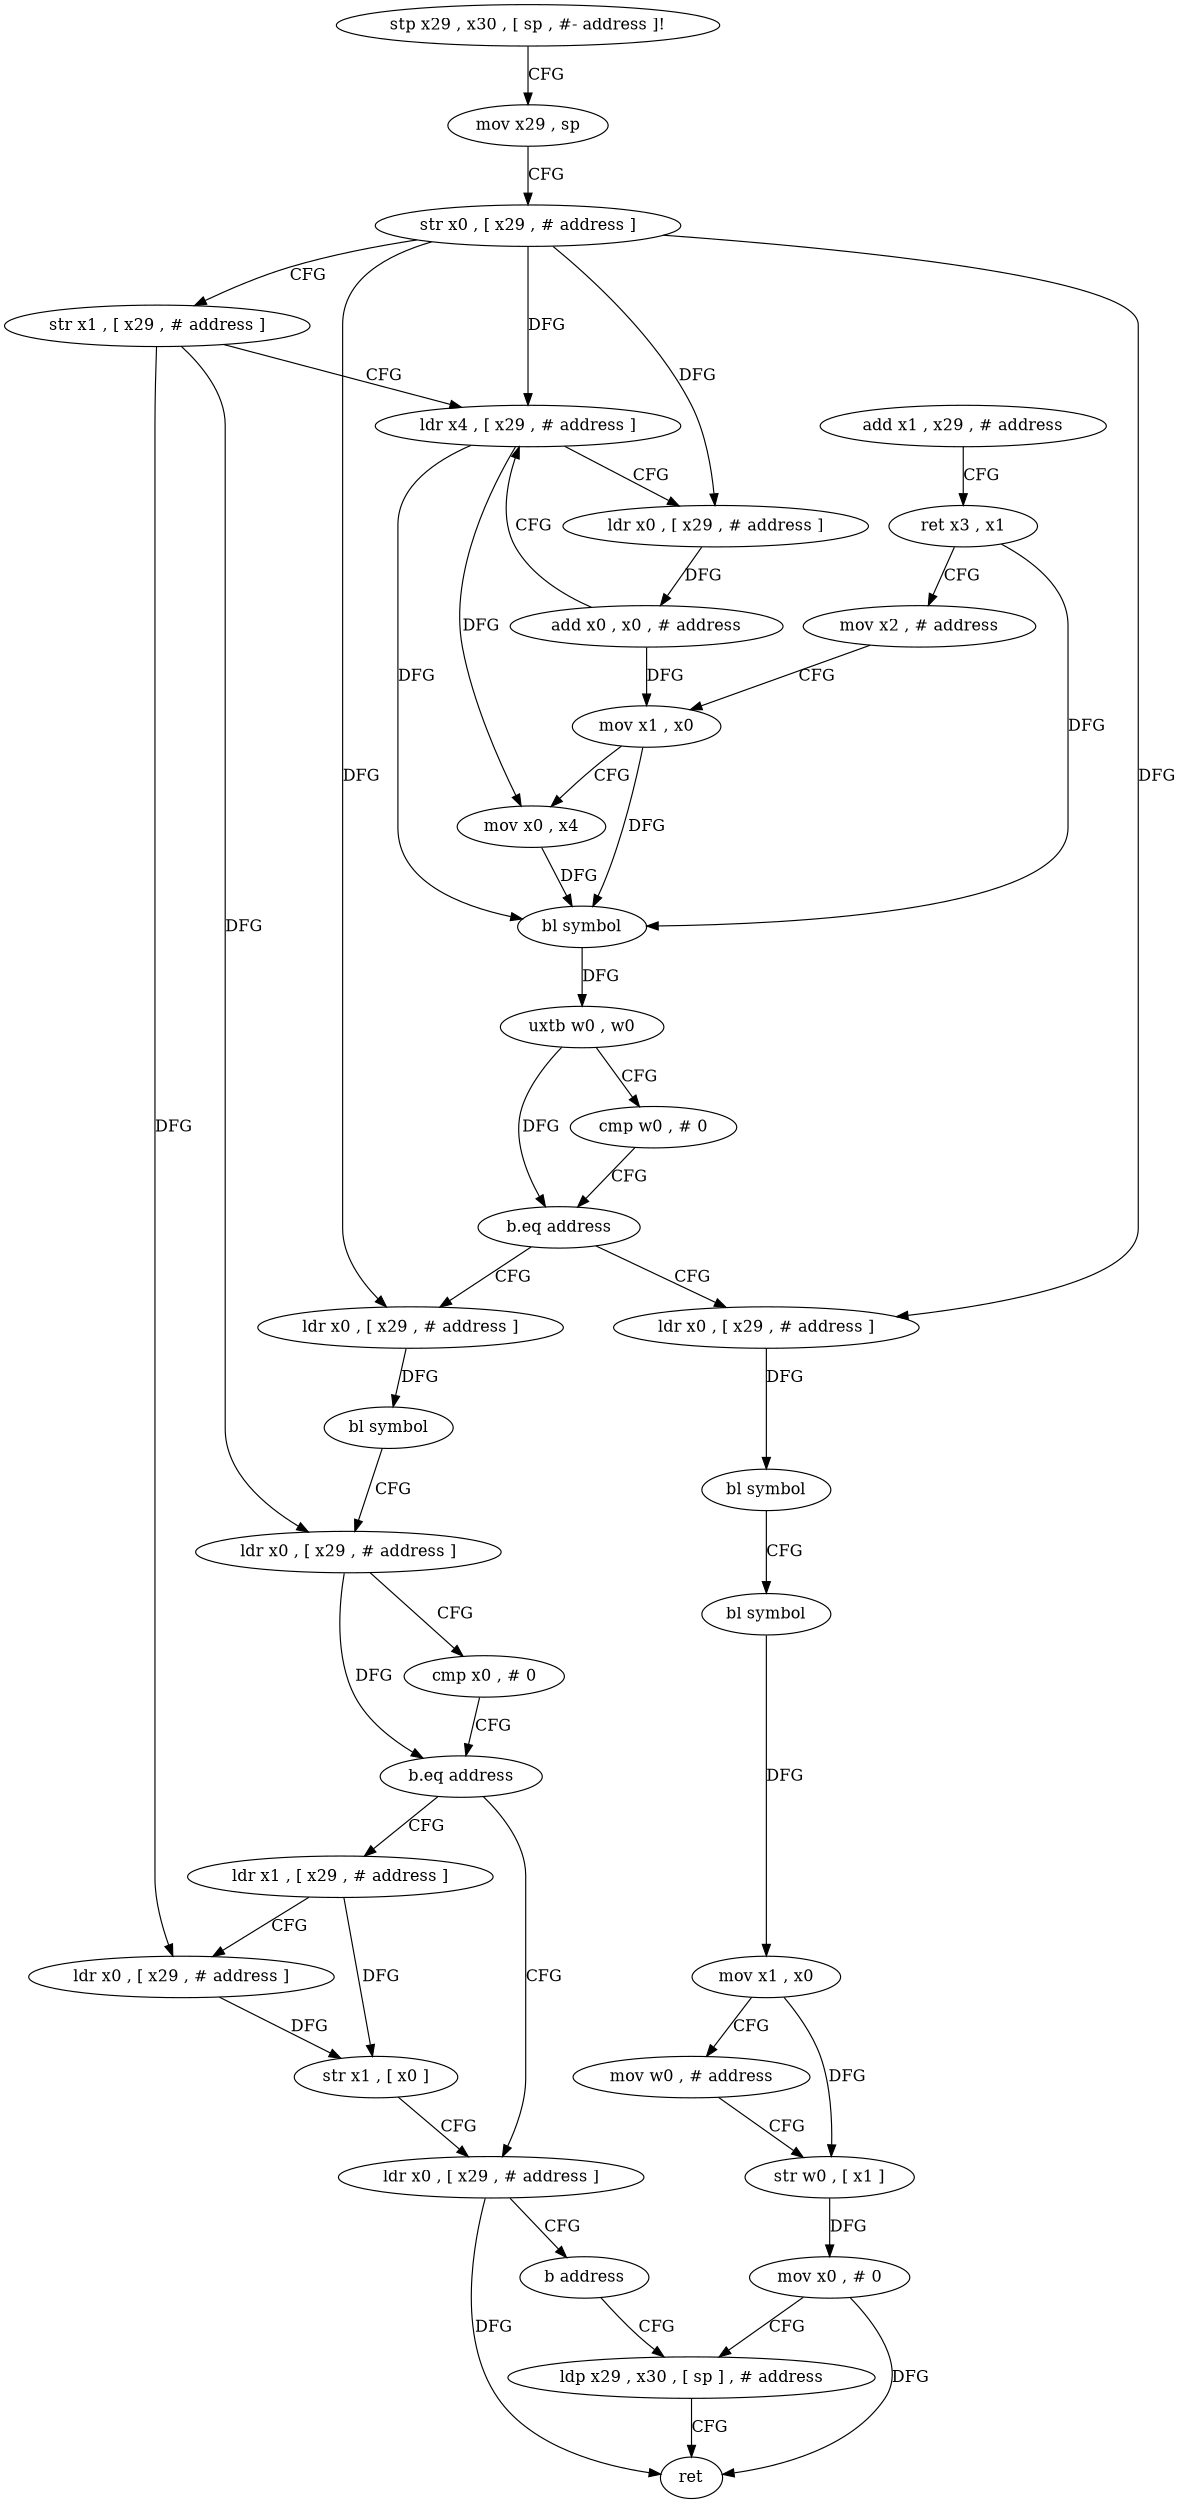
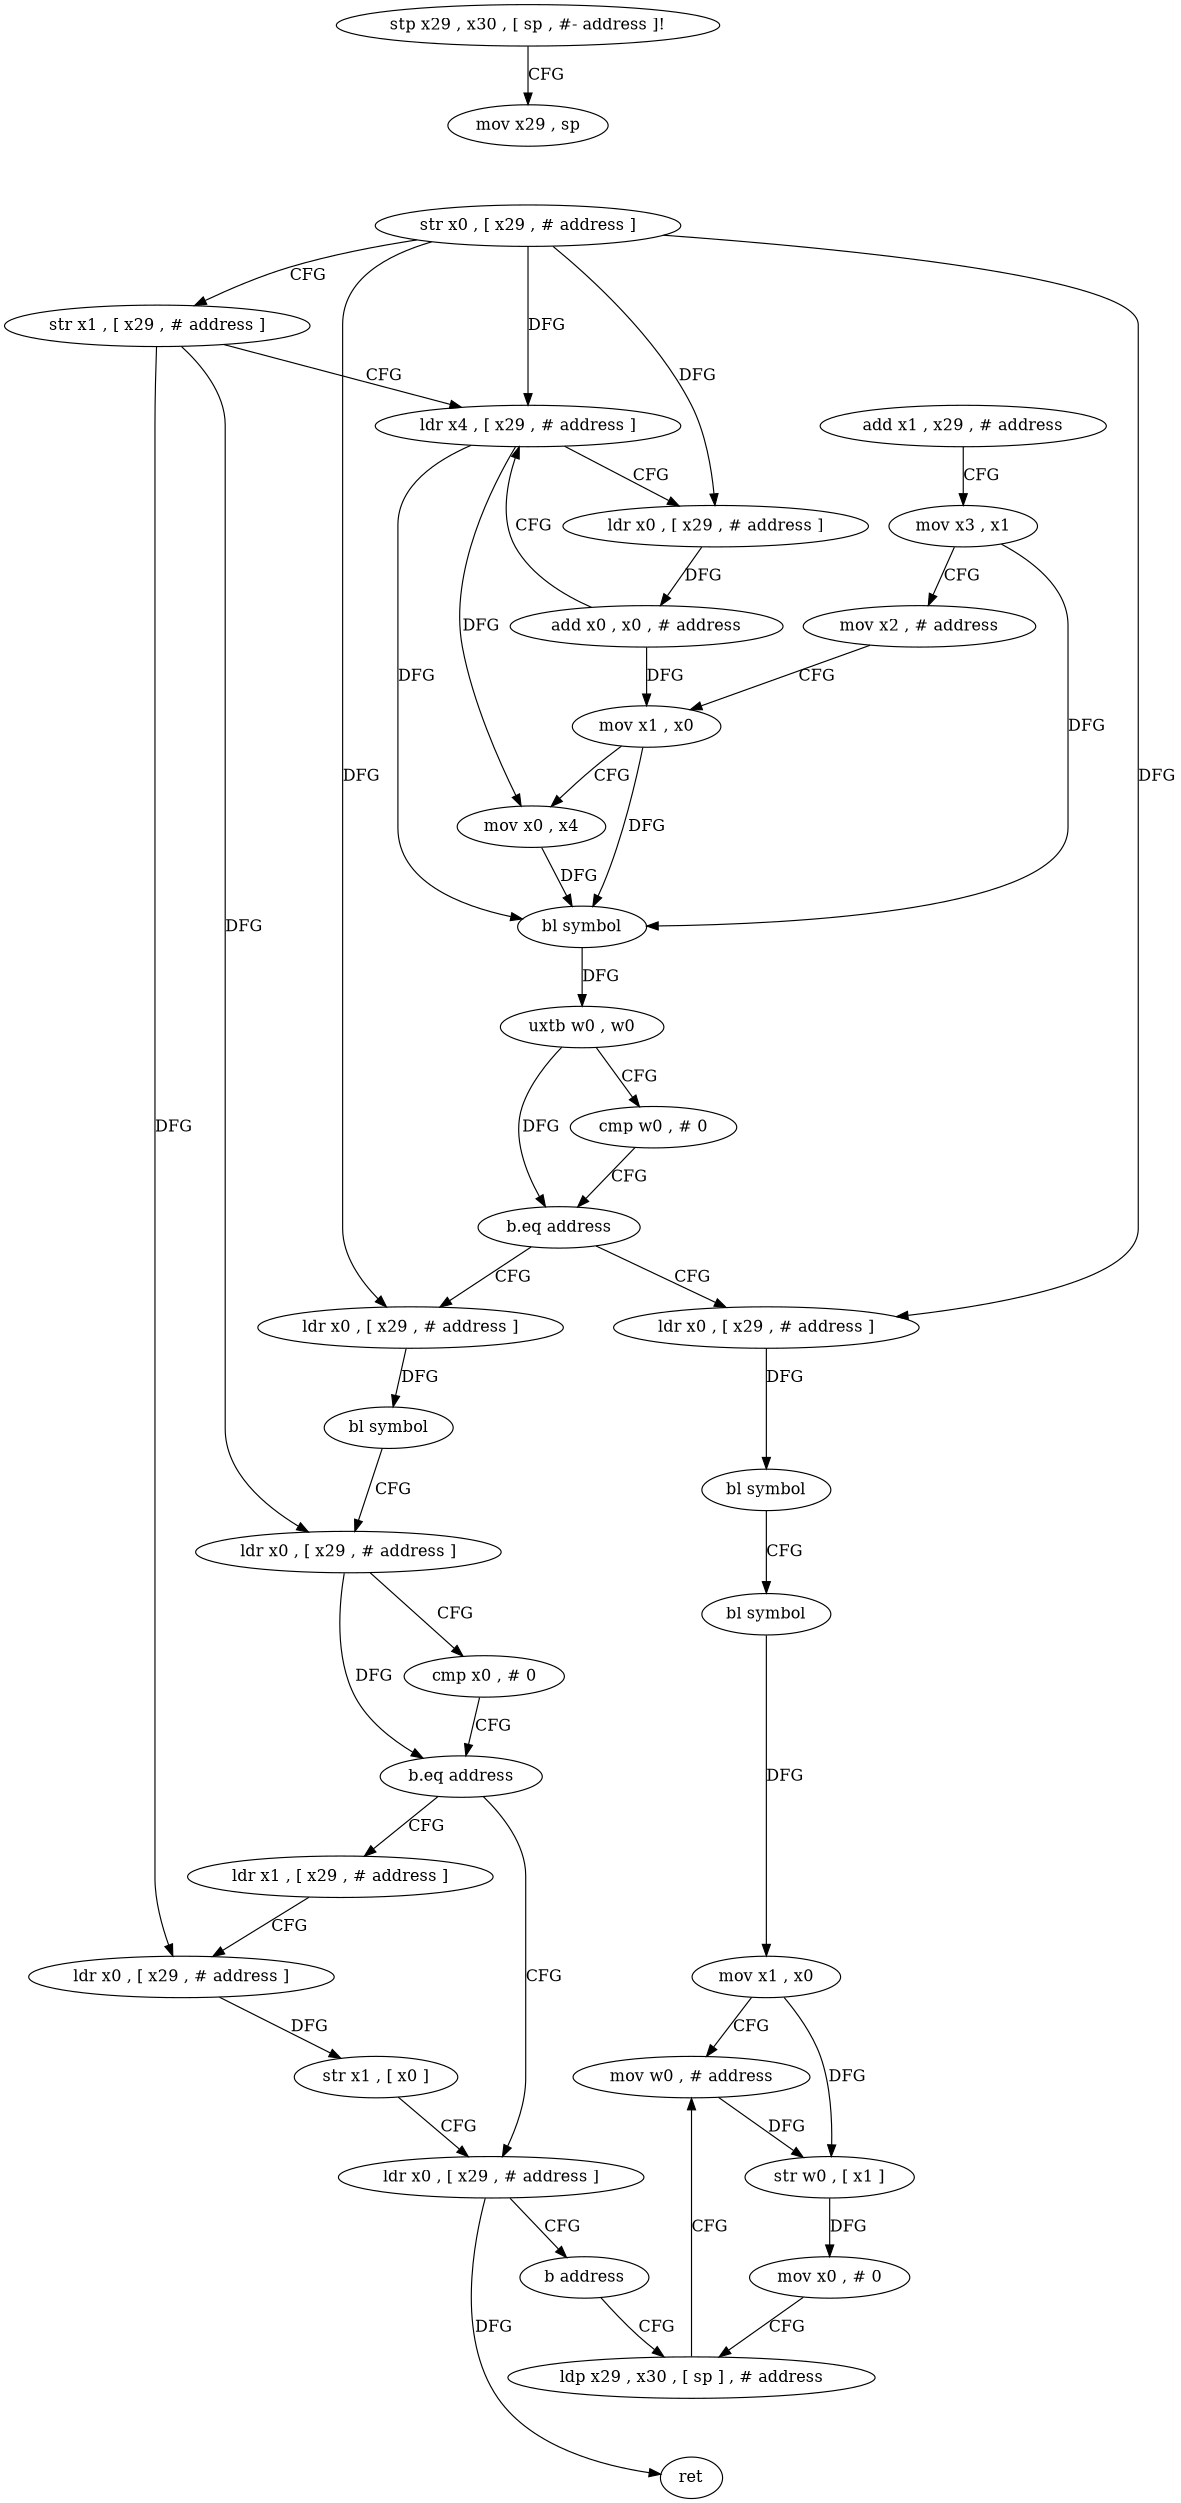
(528, 170) -> none
(963, 526) -> (963, 526)
(357, 1971) -> none
(787, 2127) -> (787, 2127)
(866, 2420) -> none
(692, 2422) -> (692, 2233)
